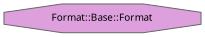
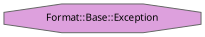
(102, 18) -> (102, 18)
